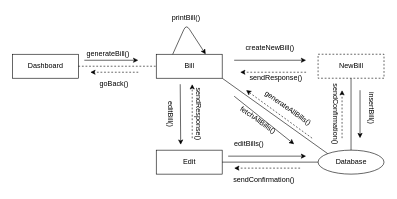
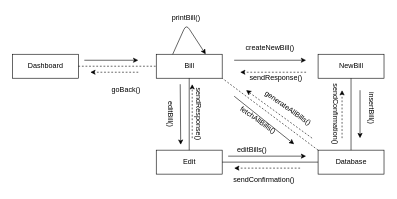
(108, 54) -> none
(351, 66) -> (351, 66)
(114, 84) -> (126, 90)
none -> (189, 114)
(276, 116) -> (270, 114)
(249, 144) -> (252, 150)
(351, 162) -> (351, 162)
